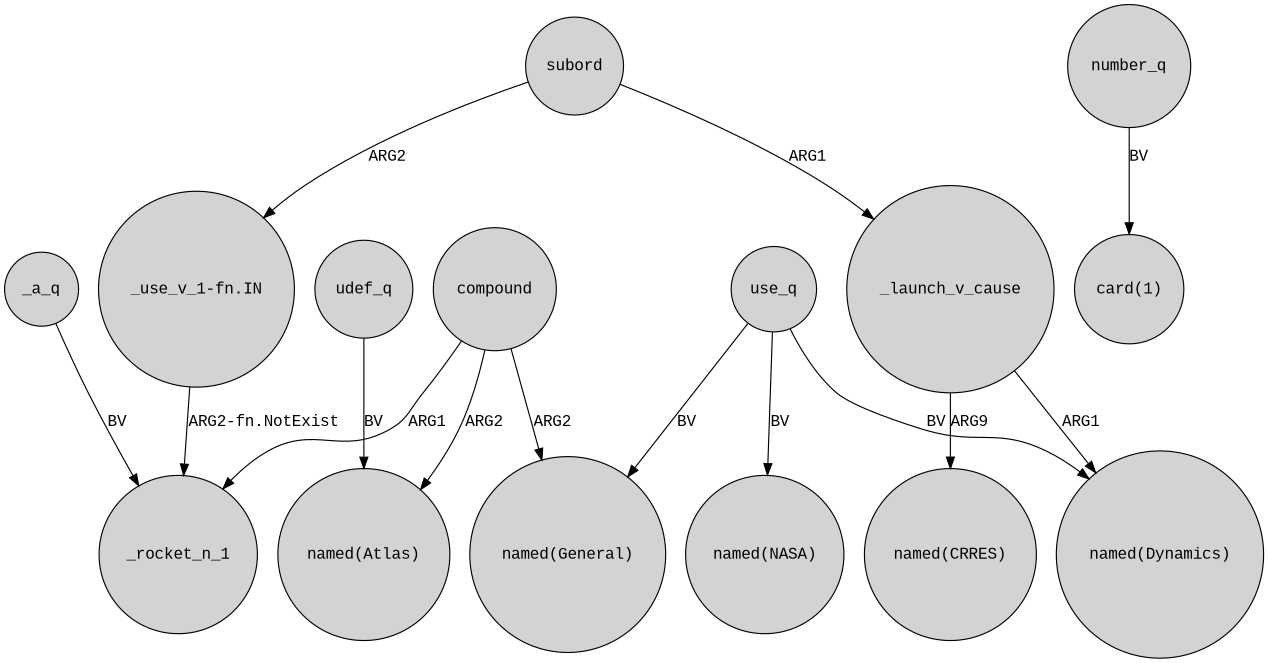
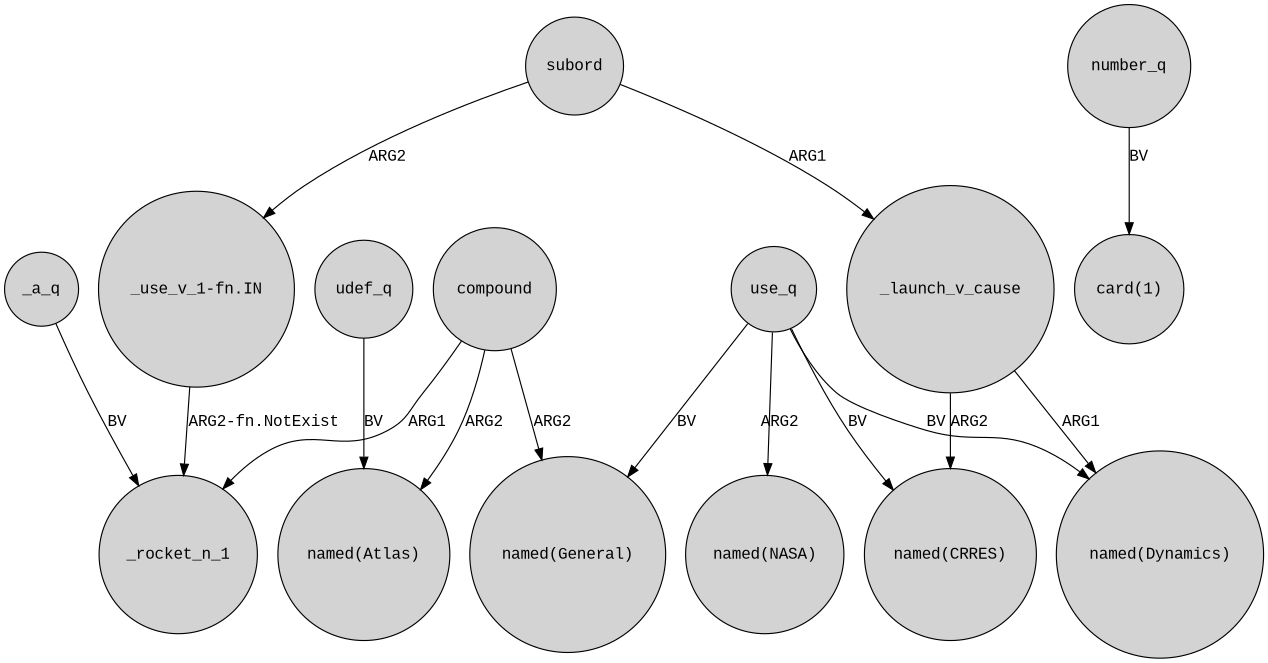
none -> (834, 408)
(780, 422) -> (780, 422)
(970, 422) -> (970, 422)
